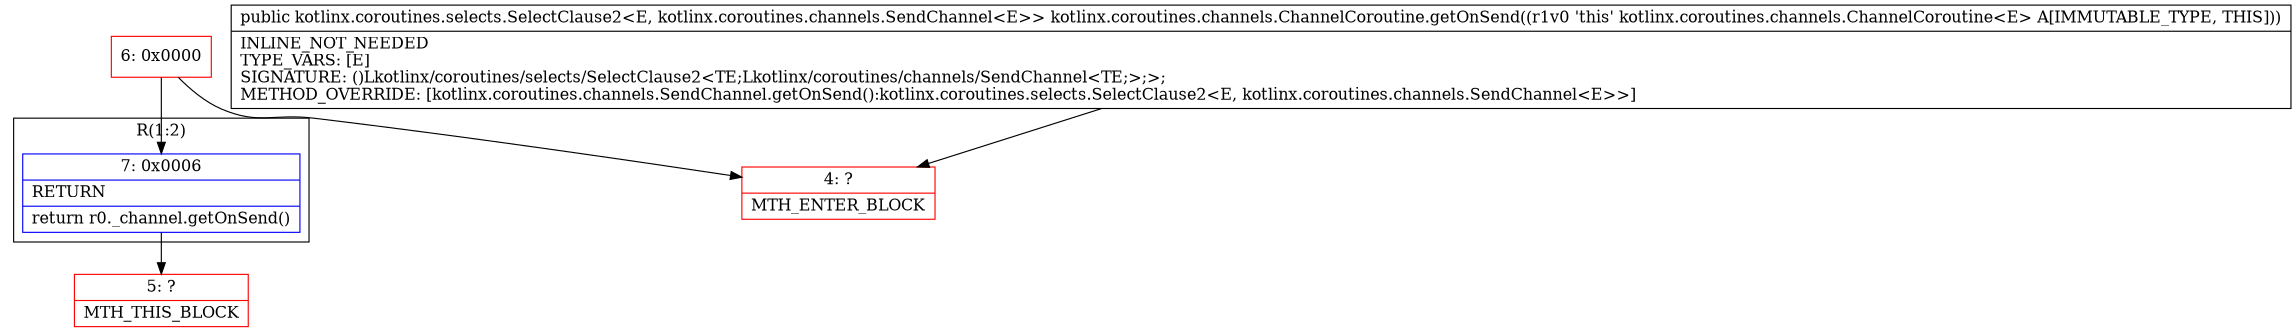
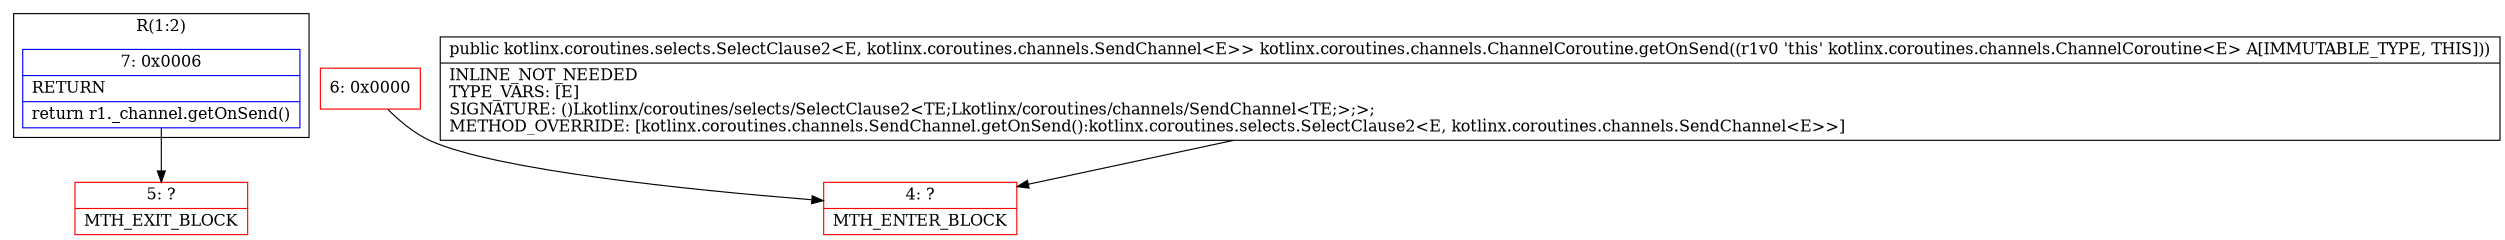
(161, 110) -> none
(161, 219) -> (161, 114)
(161, 313) -> (161, 221)
